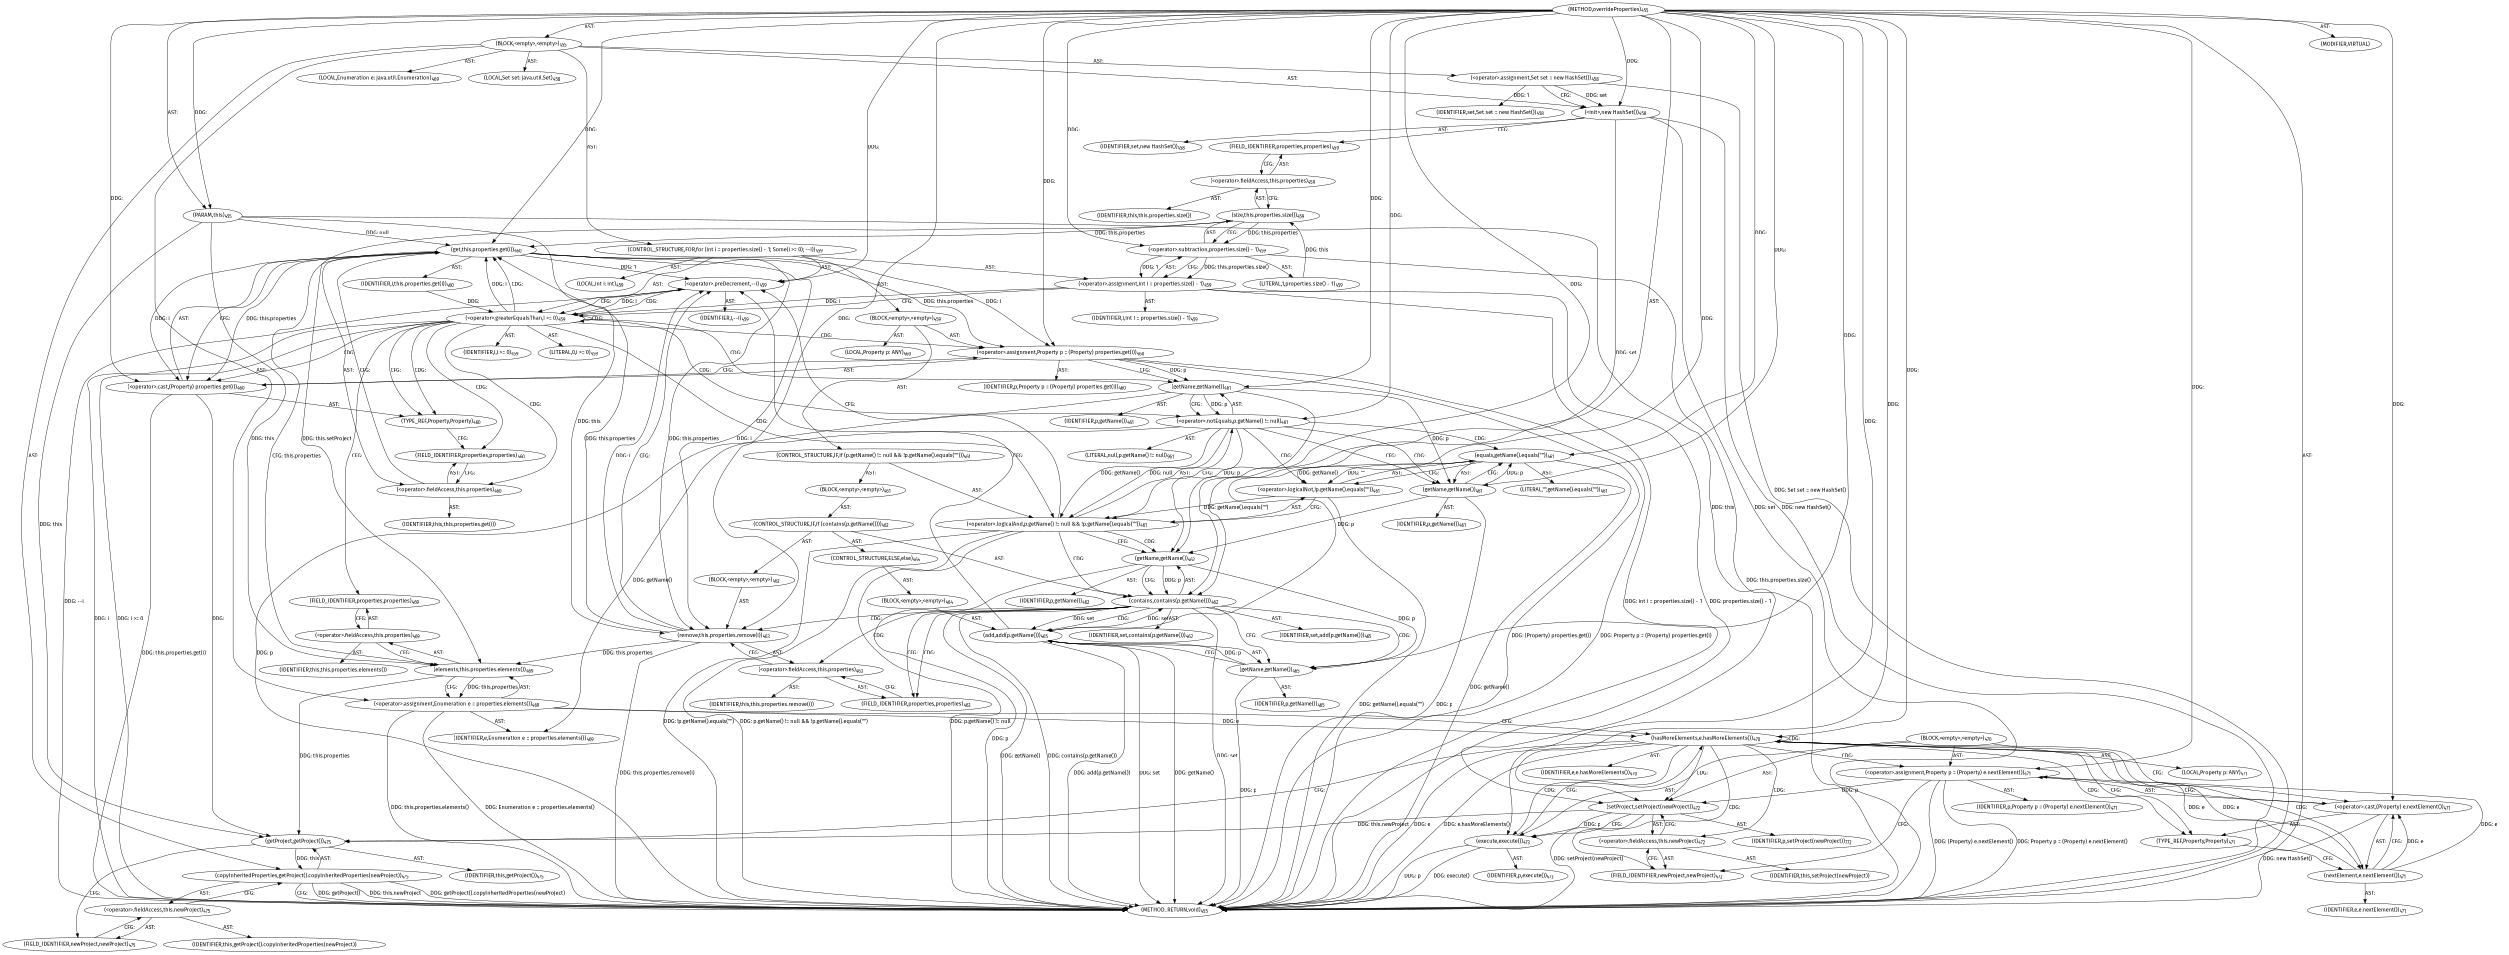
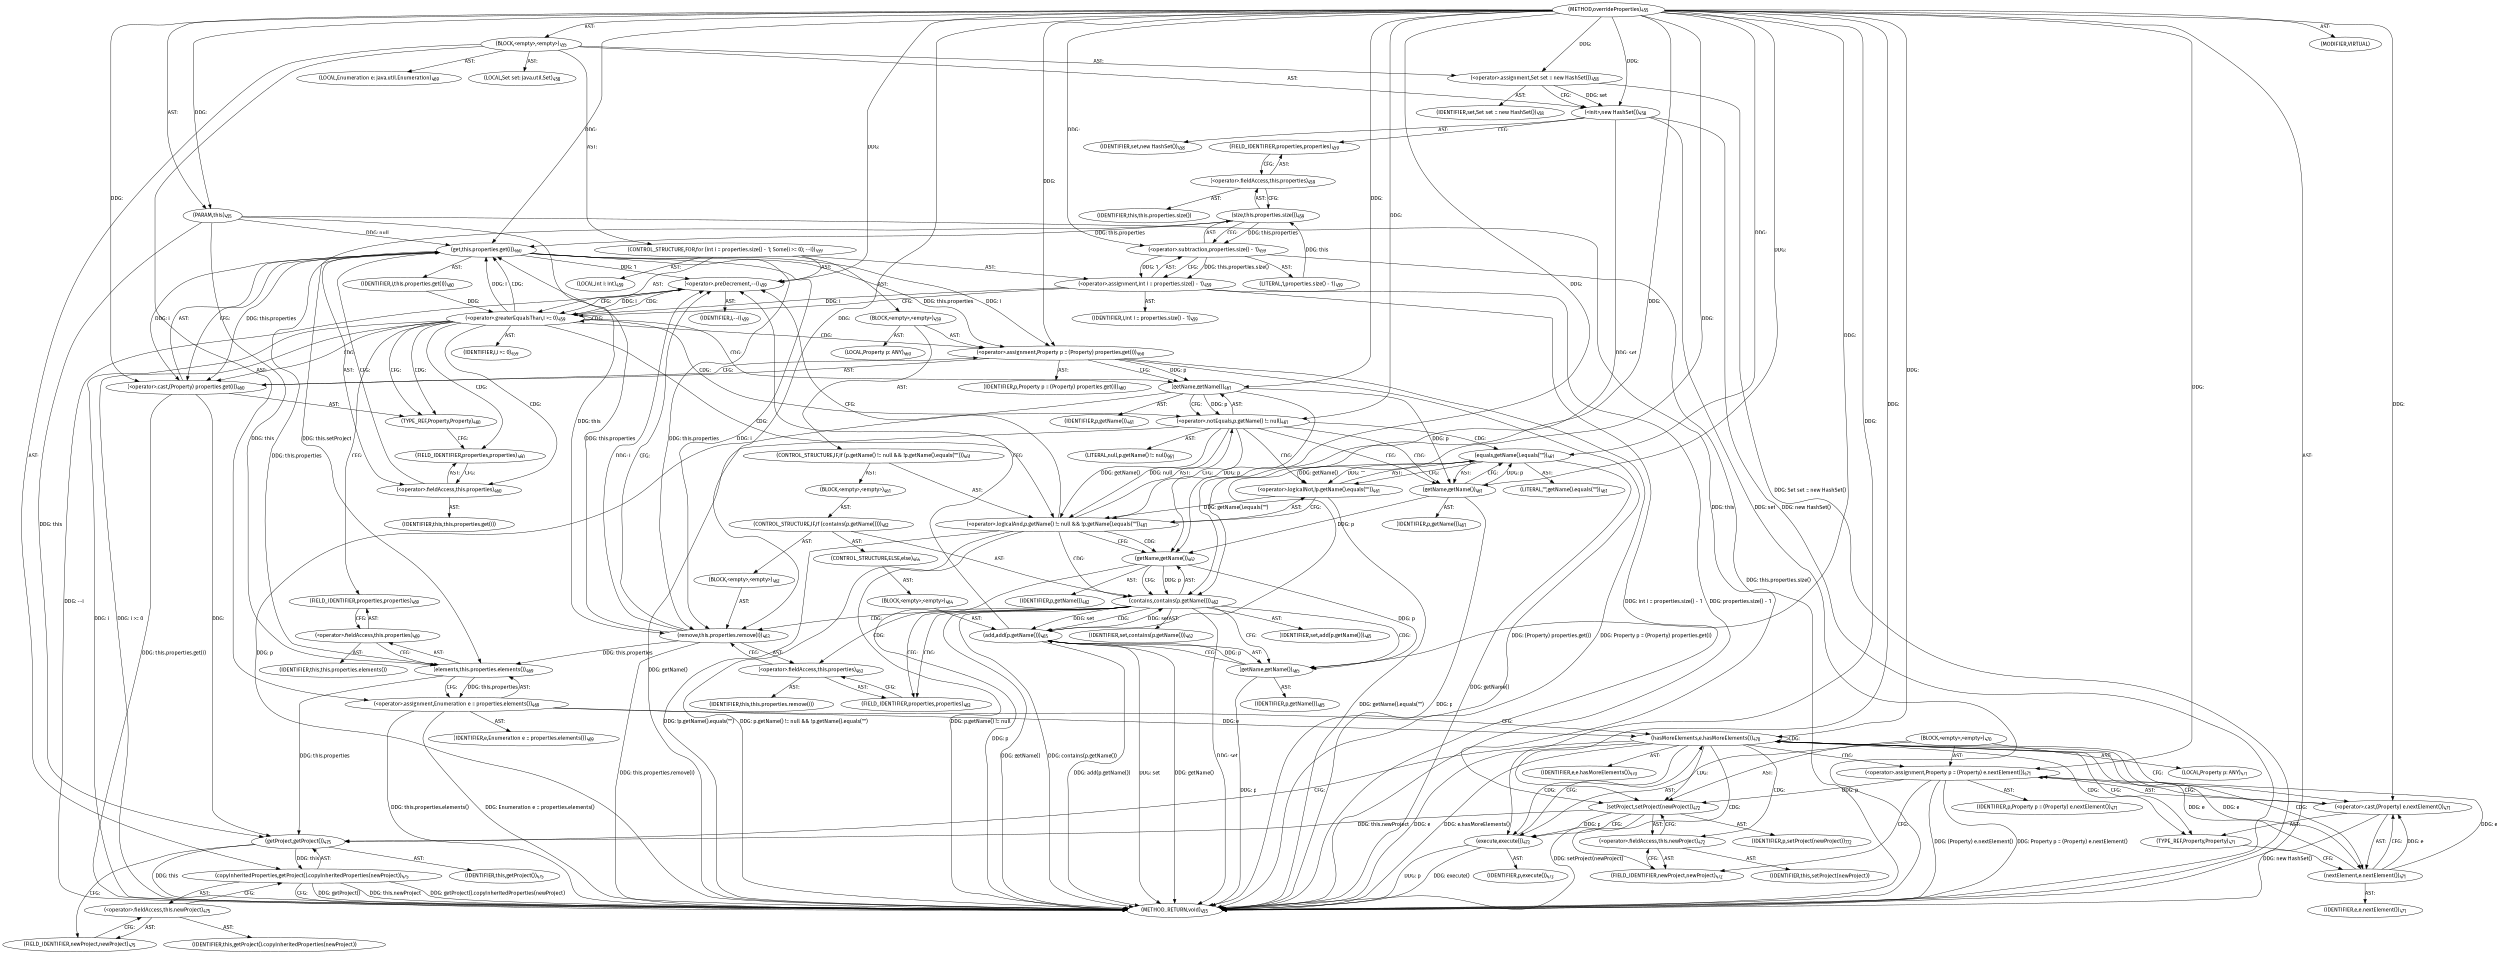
none -> (1573, 43)
(1521, 96) -> (1521, 96)
(1655, 302) -> (1655, 302)
(574, 353) -> none
(782, 442) -> (649, 691)
(297, 456) -> (297, 456)
none -> (577, 905)
